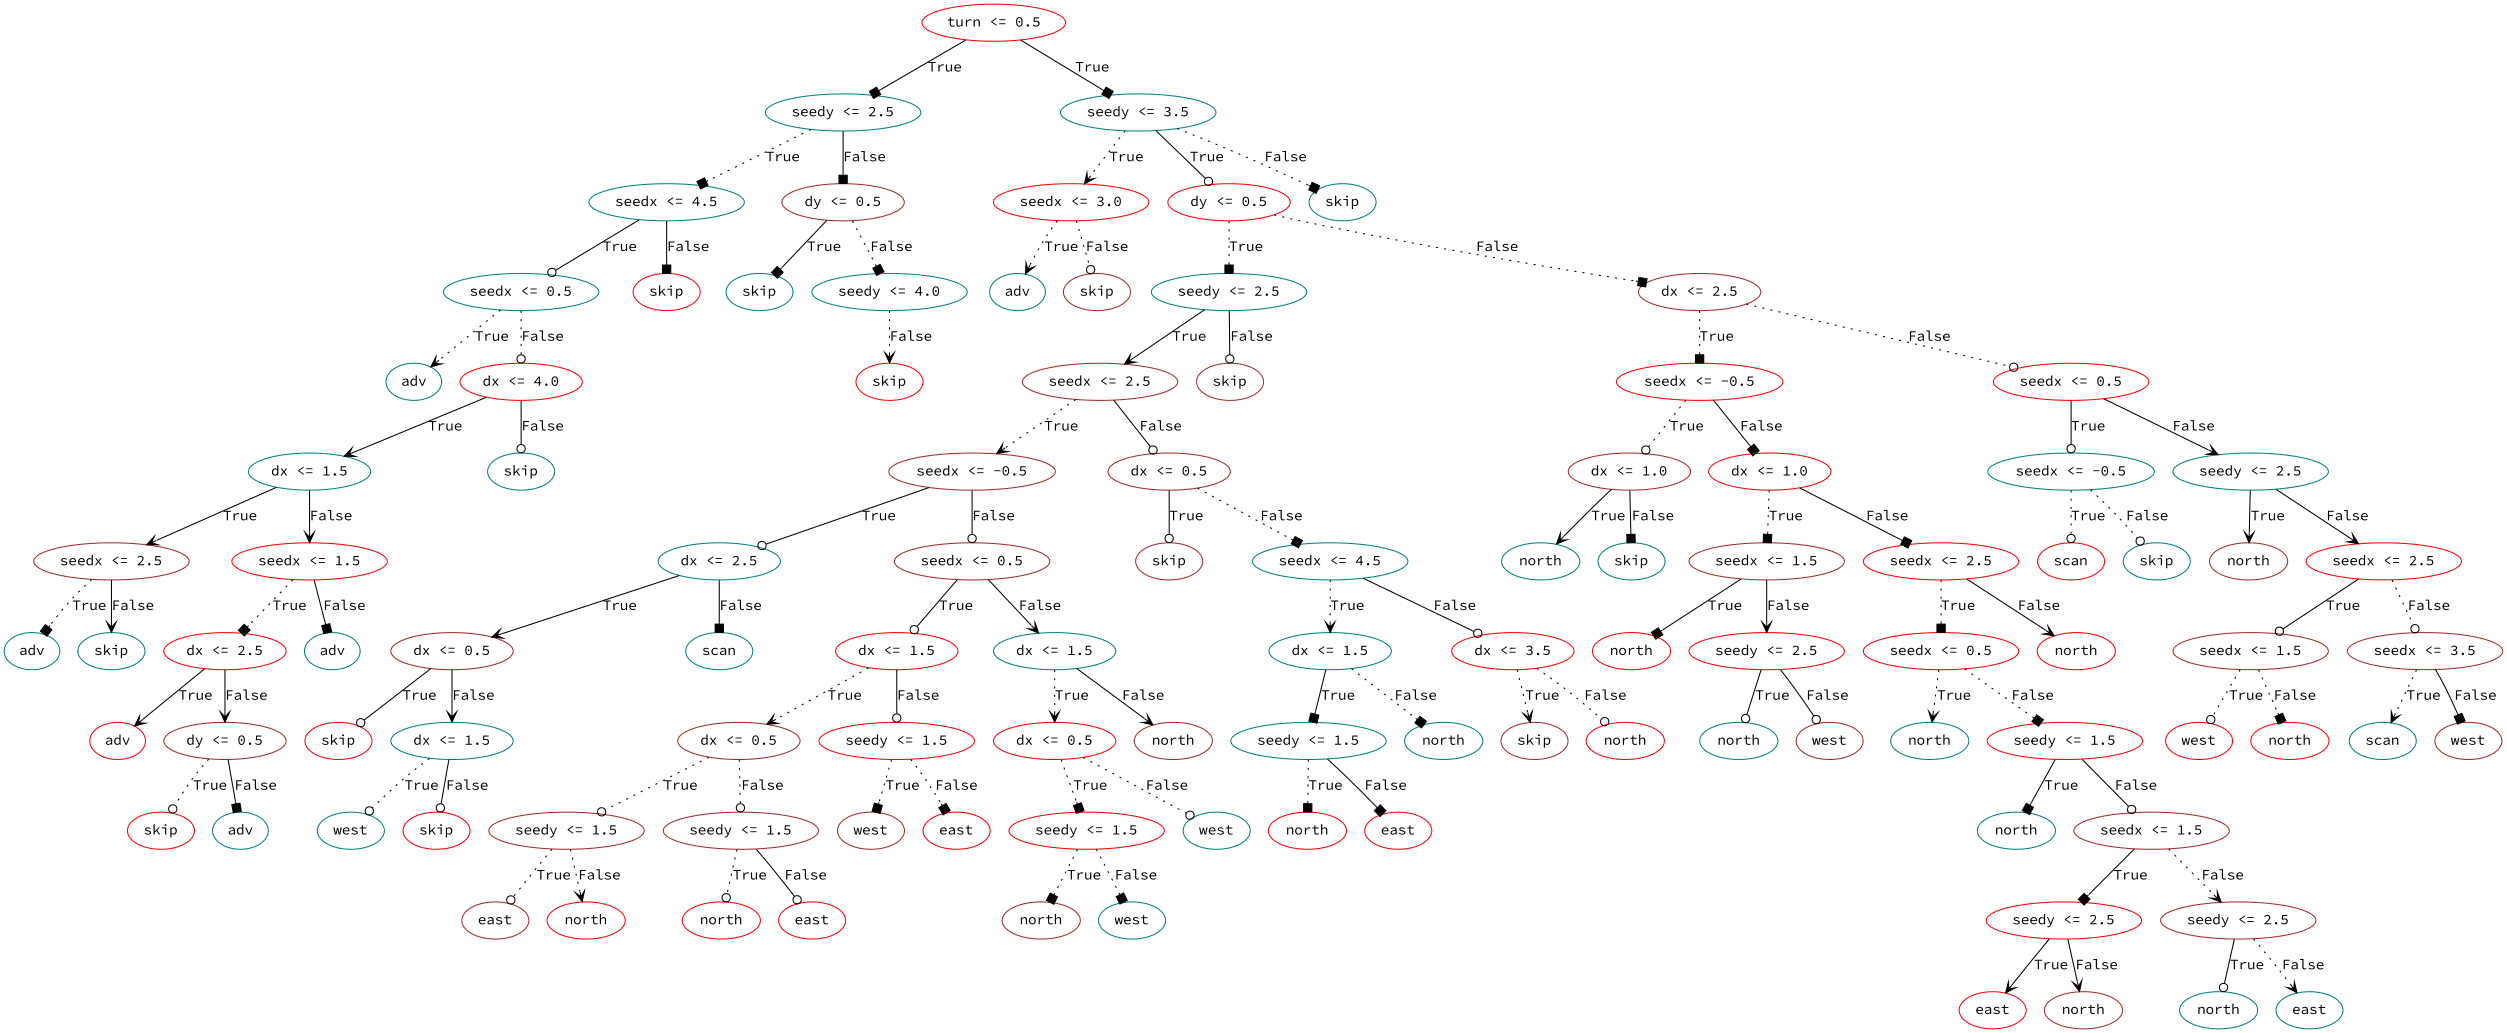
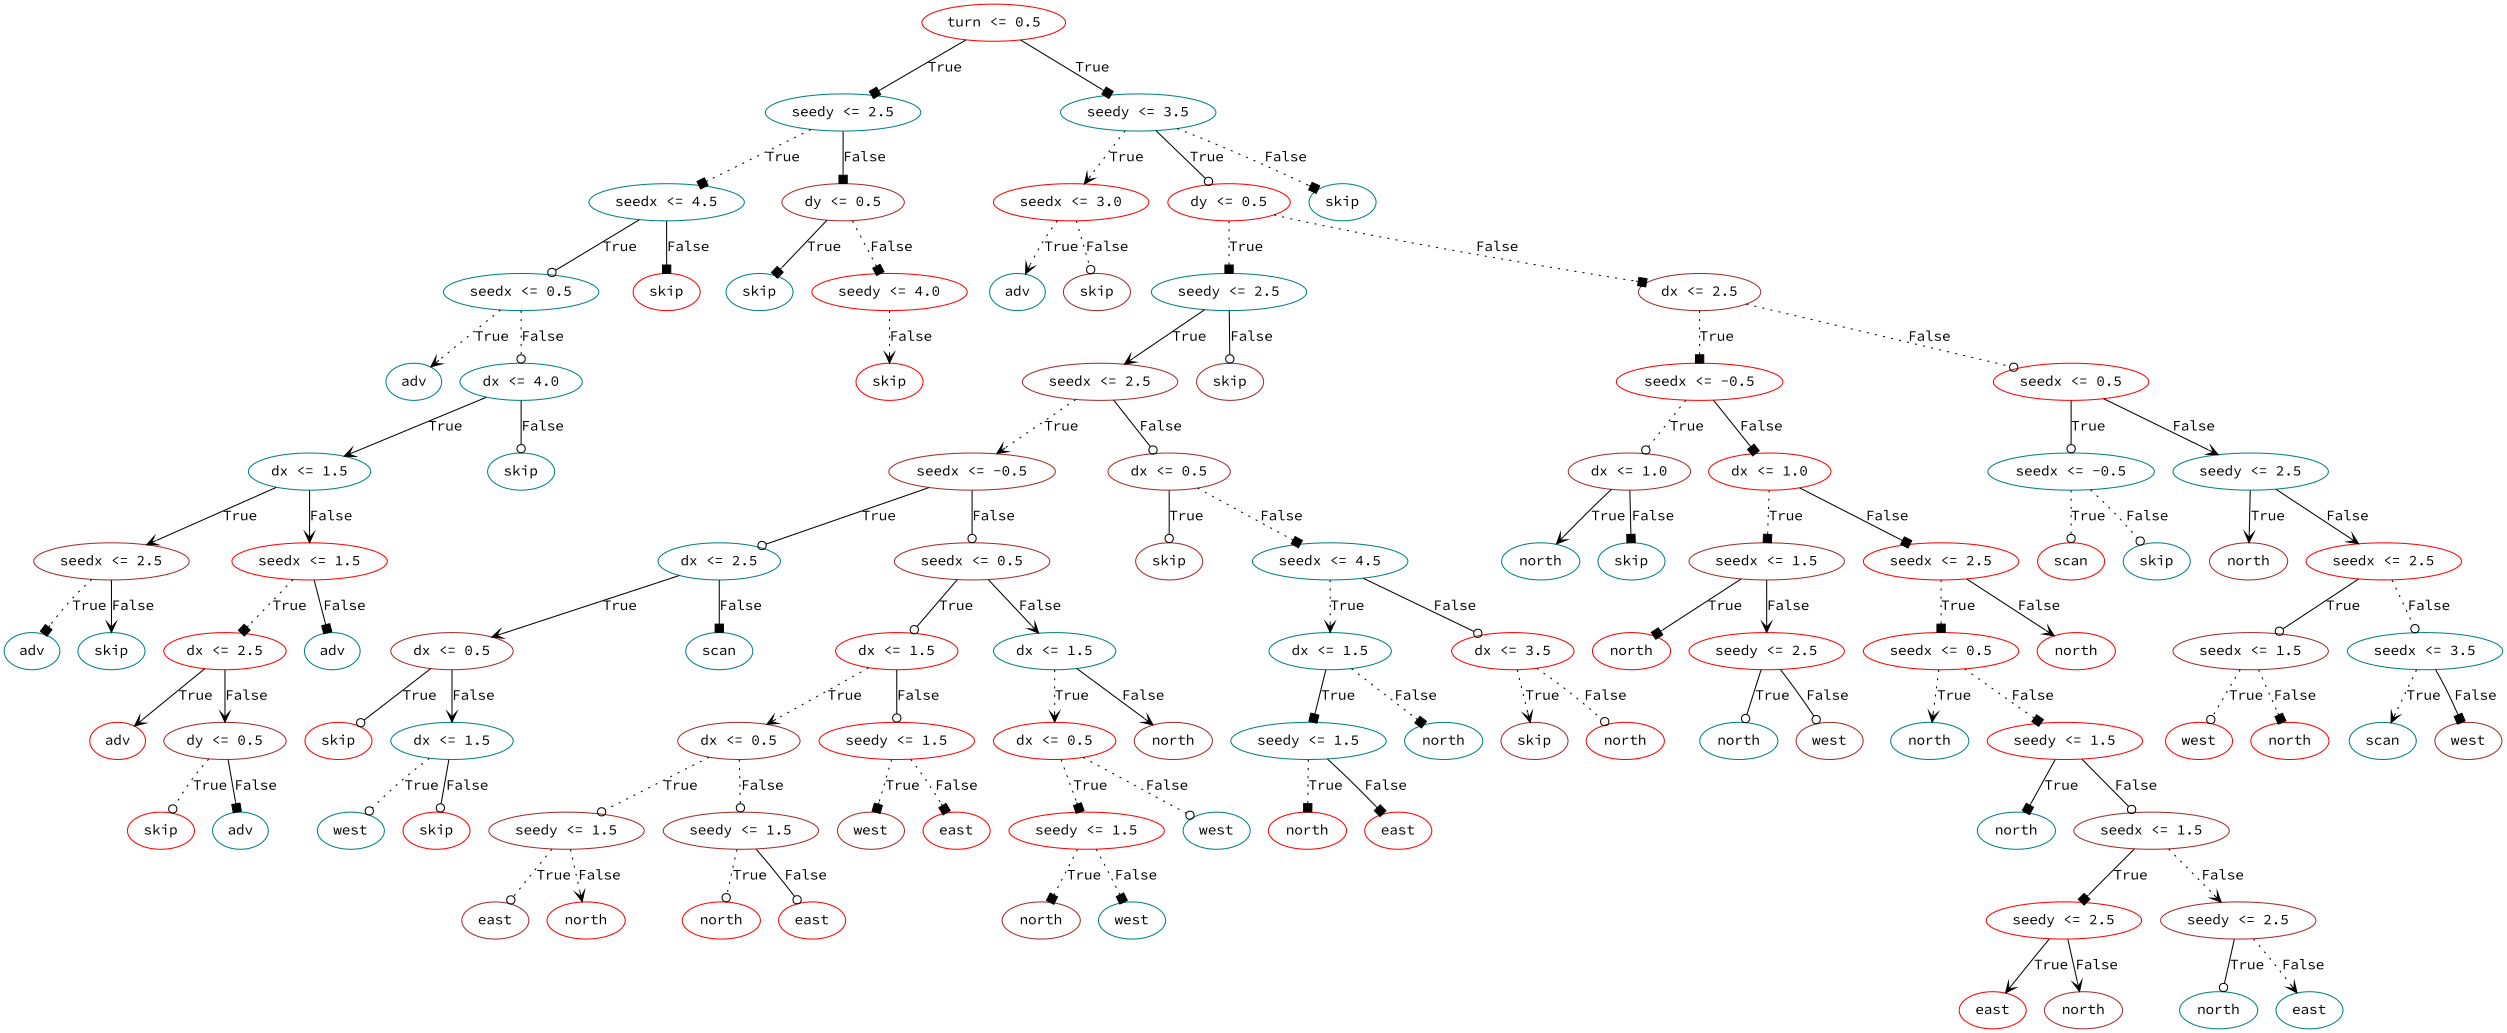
(890, 292) -> (890, 292)
(521, 382) -> (521, 382)
(2425, 651) -> (2425, 651)
